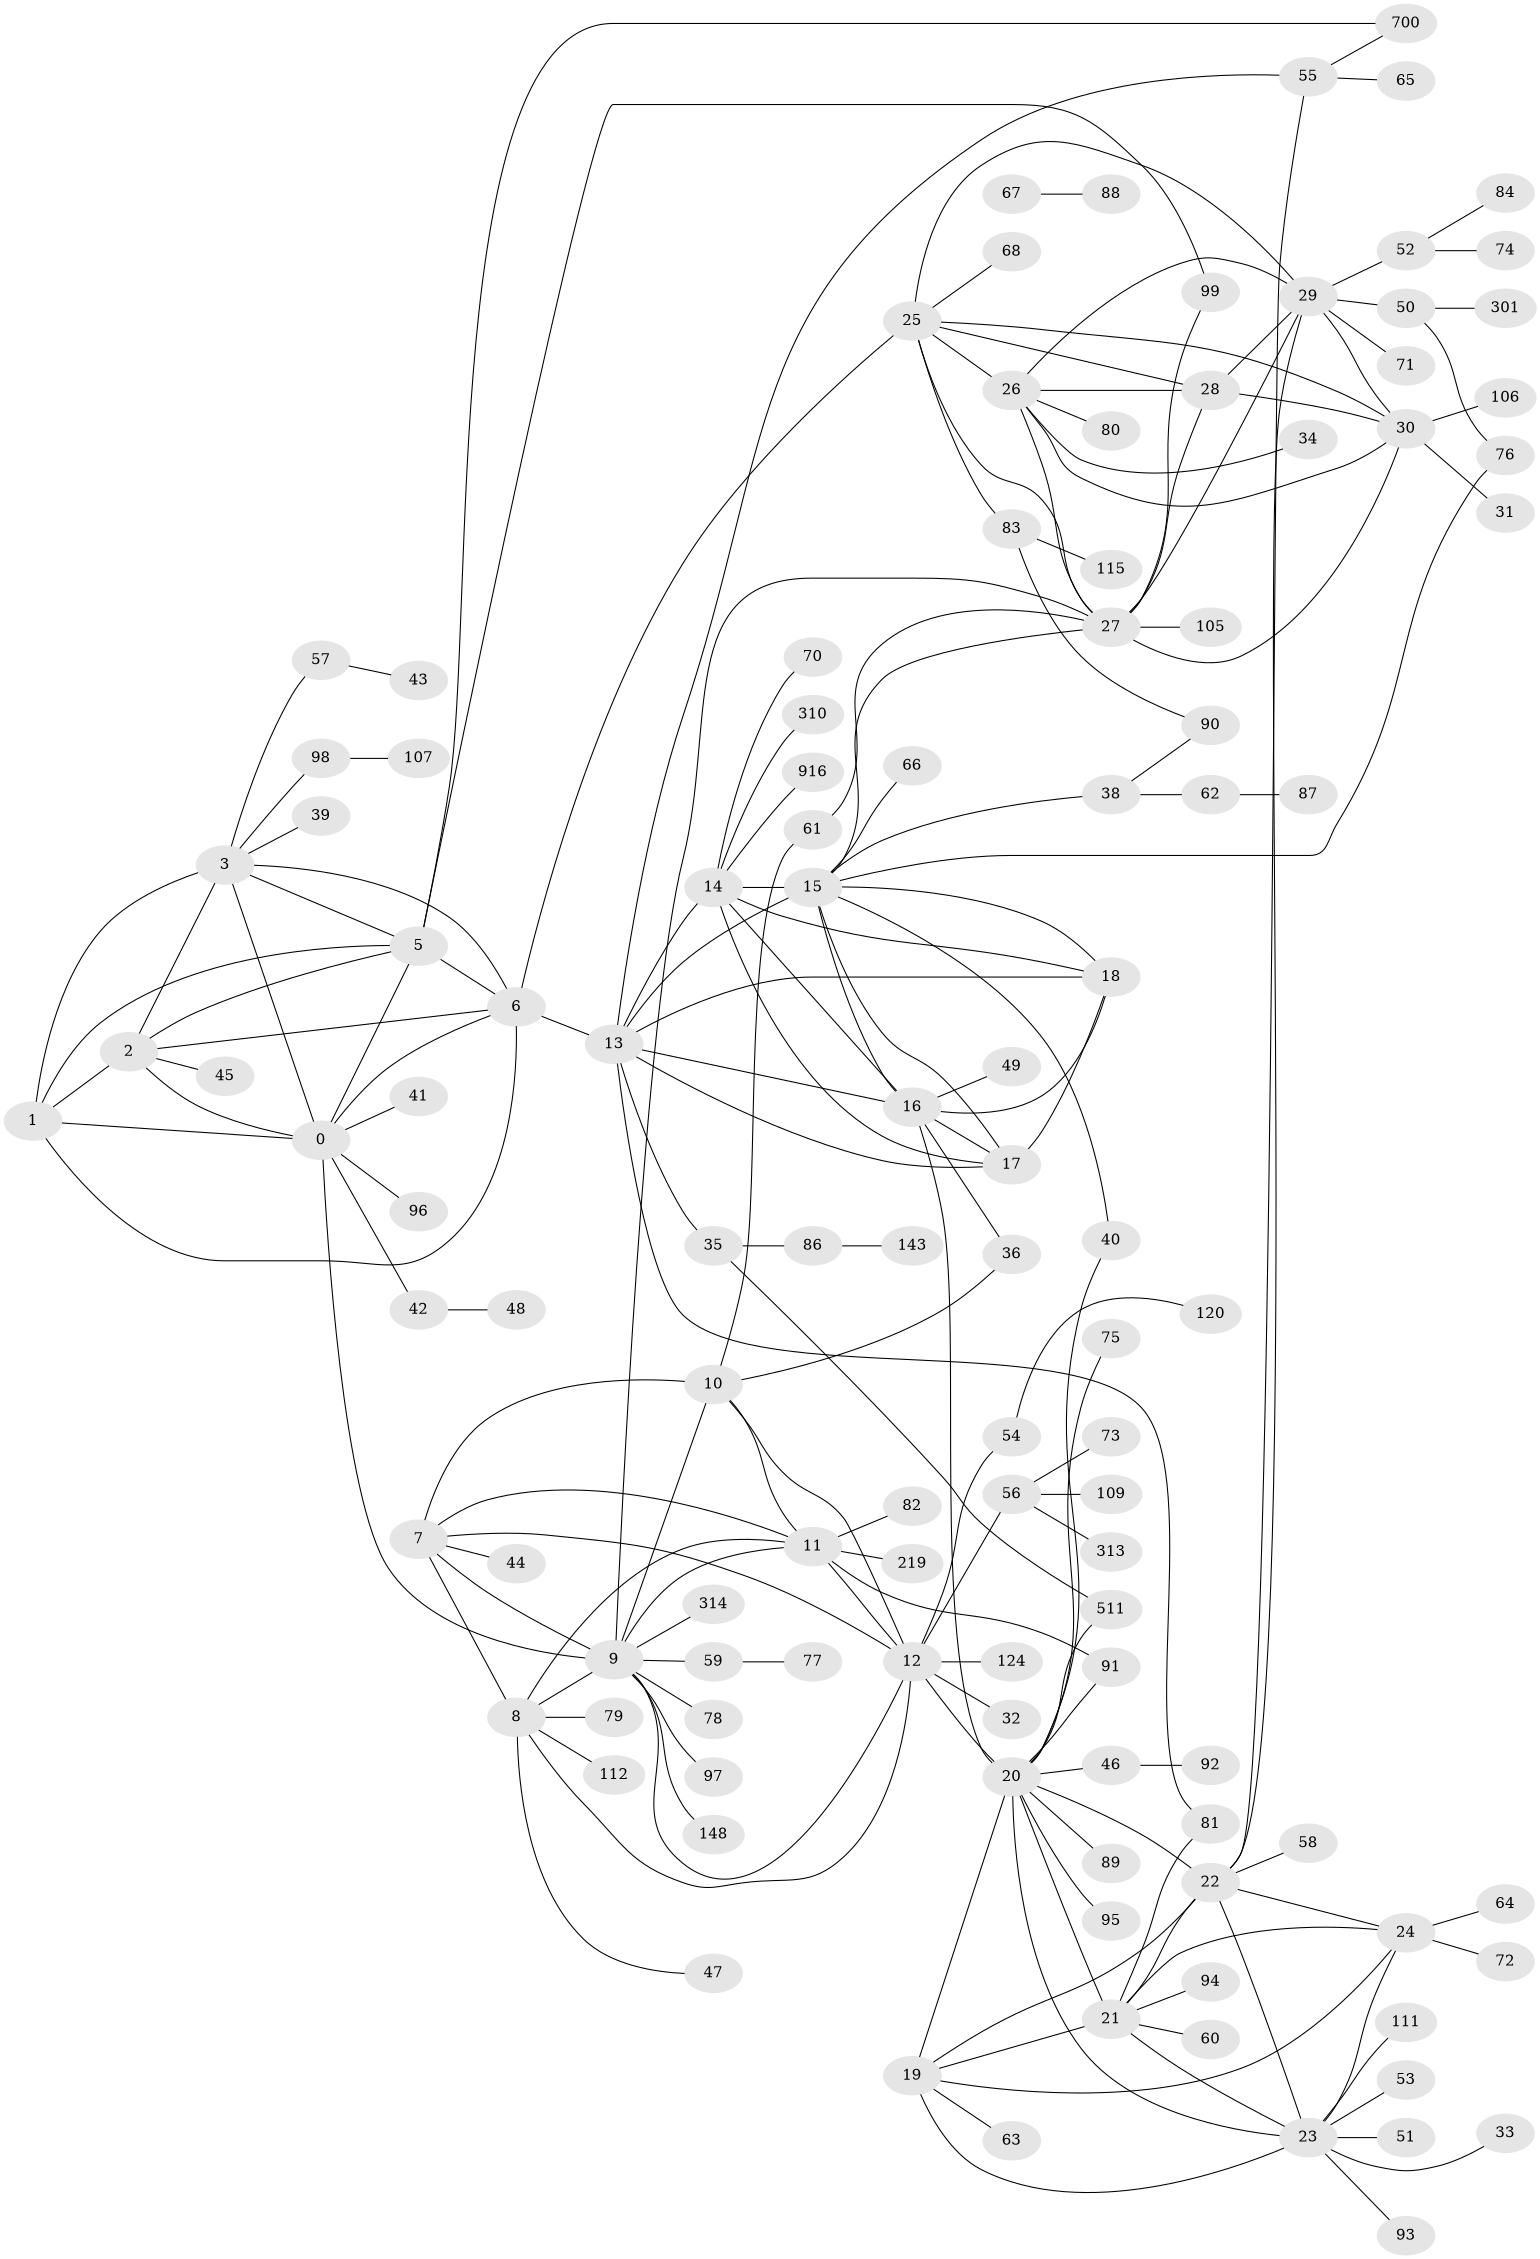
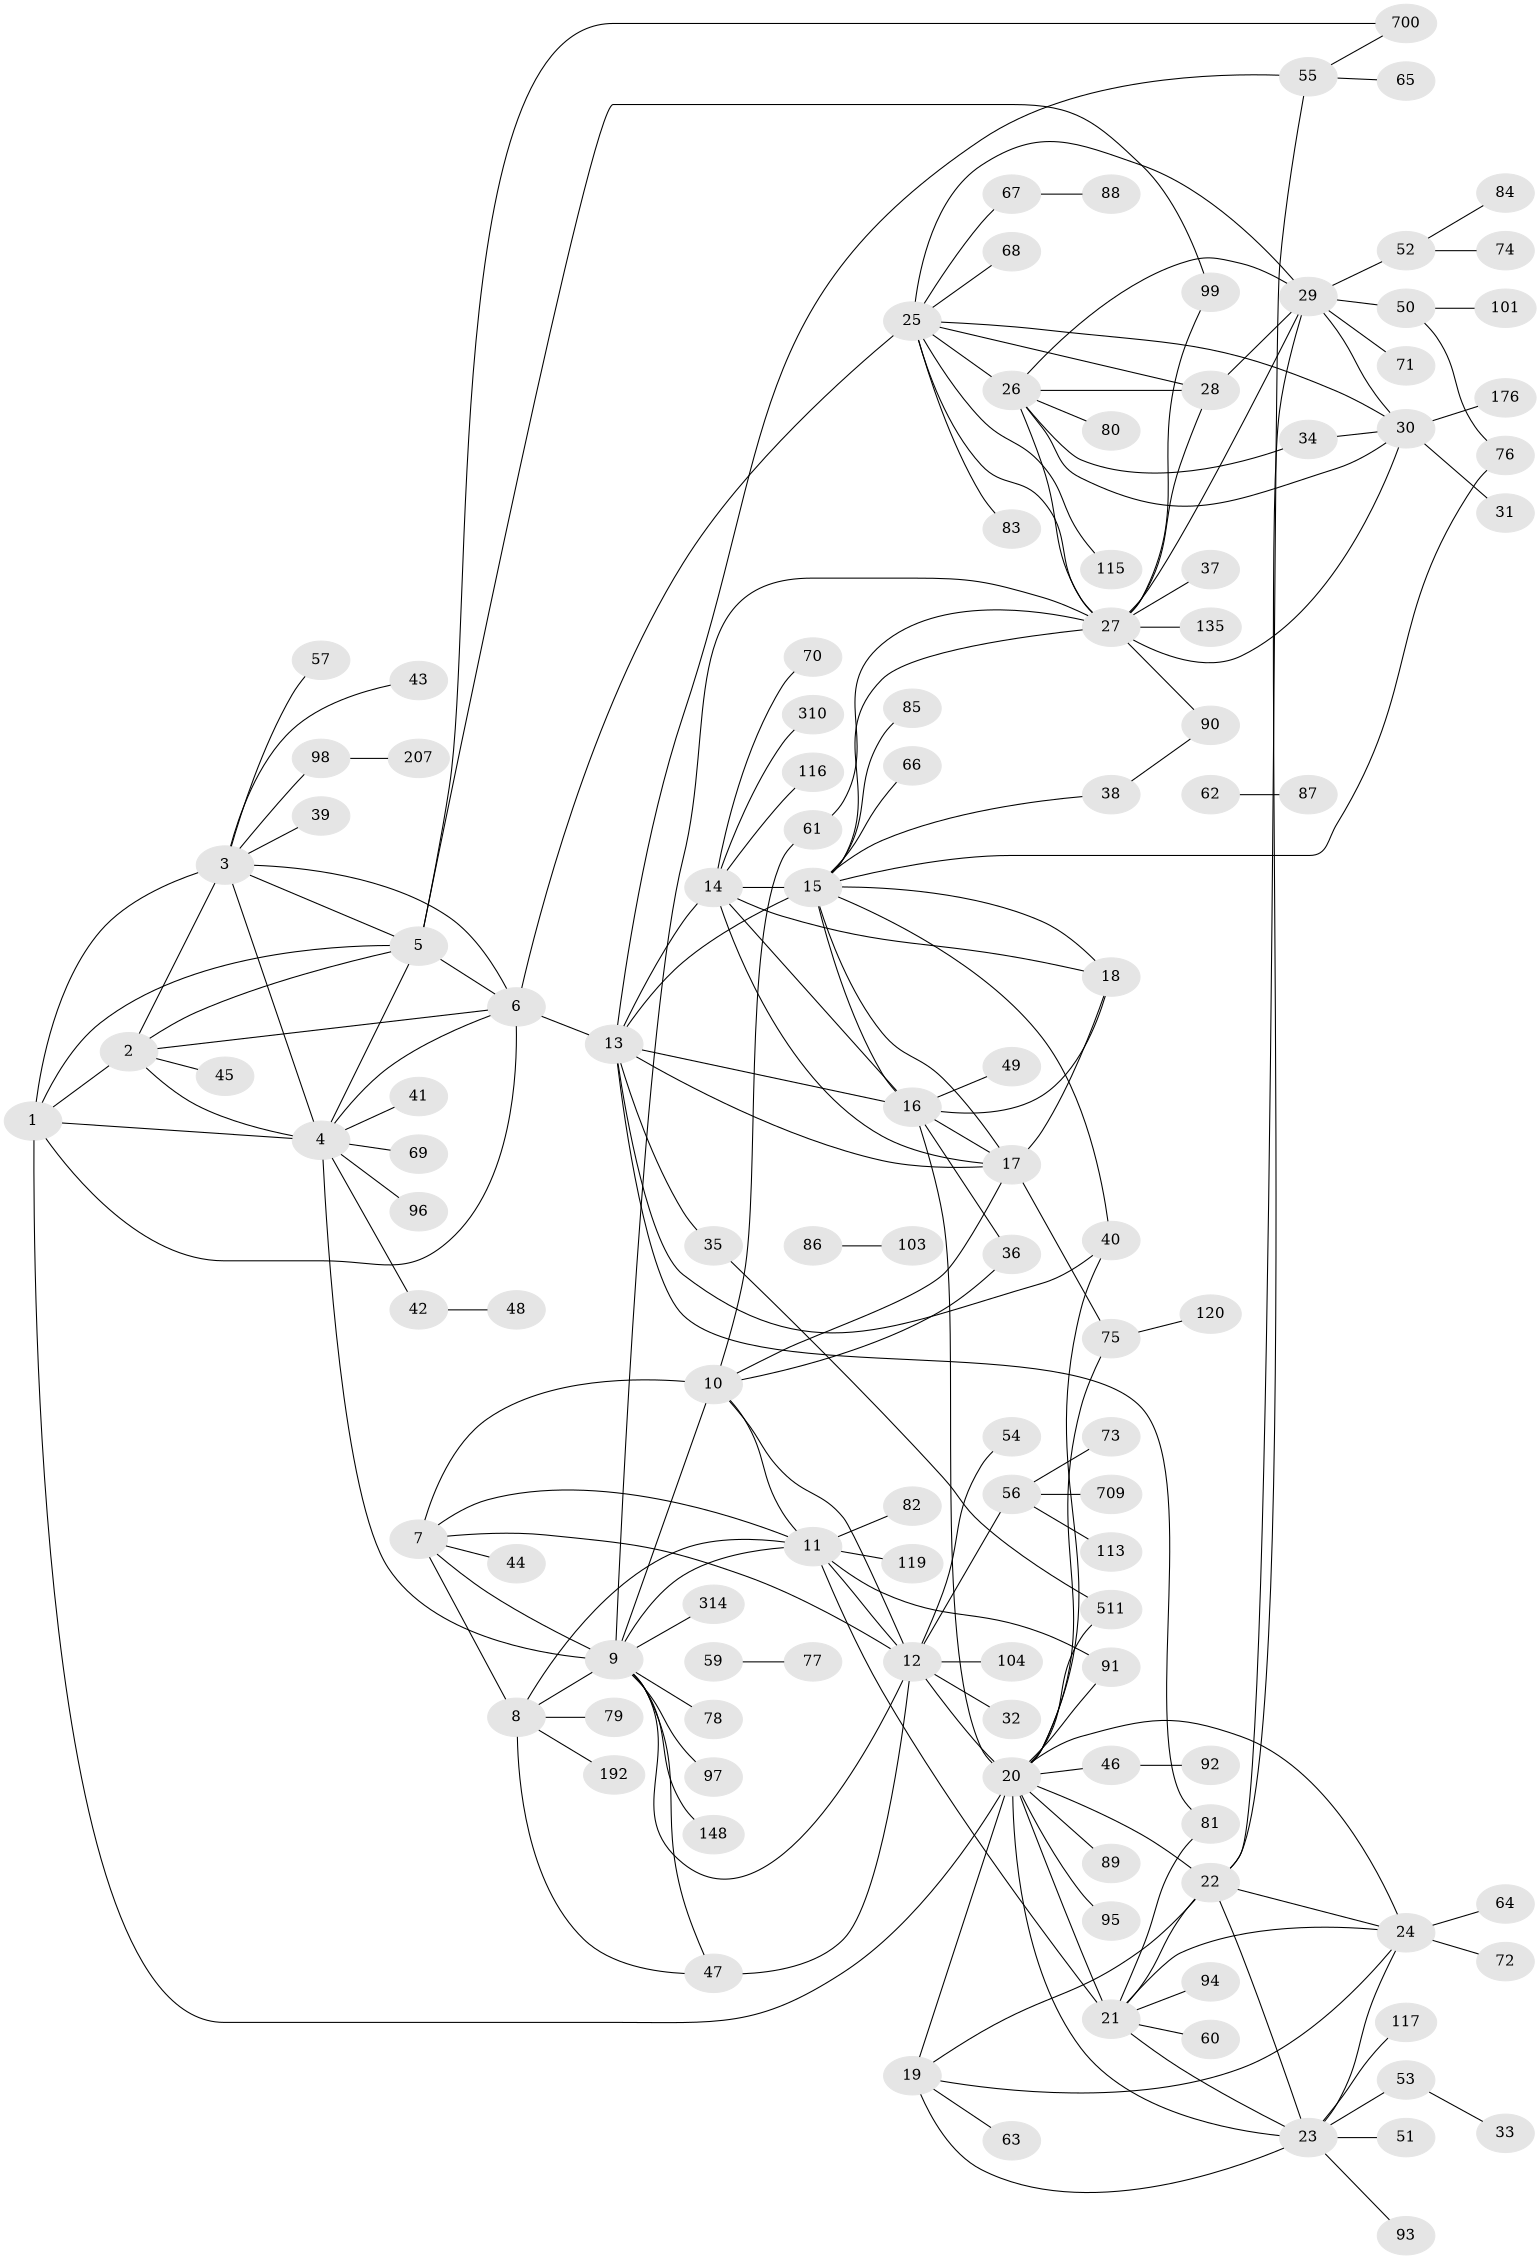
none -> (957, 255)
(1505, 308) -> (1505, 308)
(1505, 398) -> (1505, 398)
(1310, 405) -> (1357, 434)
(1053, 546) -> (1014, 443)
none -> (1211, 570)
(1211, 627) -> (1211, 627)
(1079, 654) -> (1161, 676)
(370, 670) -> (284, 738)
none -> (912, 708)
(419, 758) -> (419, 758)
(813, 772) -> (813, 772)
(1161, 795) -> none
(866, 977) -> (777, 1325)
(321, 1140) -> (321, 1140)
none -> (419, 1154)
(763, 1246) -> none
(912, 1246) -> (912, 1246)
none -> (1061, 1252)
none -> (891, 1304)
(1071, 1317) -> (1160, 1327)
(1111, 1494) -> (1111, 1494)
(1111, 1552) -> (1111, 1552)
(912, 1564) -> (912, 1564)
(664, 1661) -> (671, 1813)
(1012, 1662) -> (1012, 1662)
none -> (1241, 1736)
(614, 1775) -> (614, 1775)
(1308, 1843) -> none
(754, 1882) -> (875, 1867)
none -> (193, 2006)
(1406, 2022) -> (1406, 2022)
(1012, 2047) -> (945, 1792)
(1408, 2171) -> (1456, 2107)
